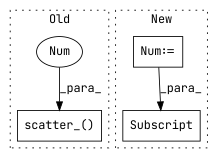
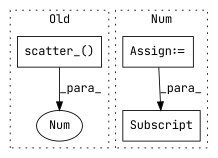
(162, 20) -> (162, 20)
(158, 52) -> (158, 52)
(60, 85) -> (60, 85)
